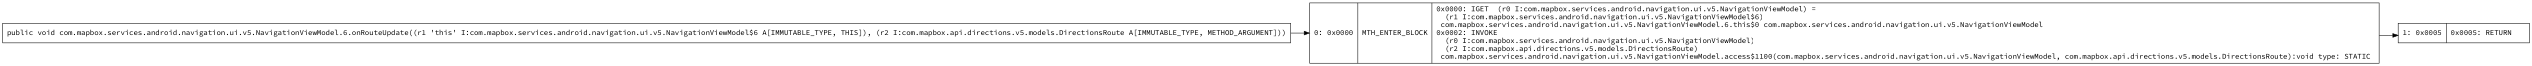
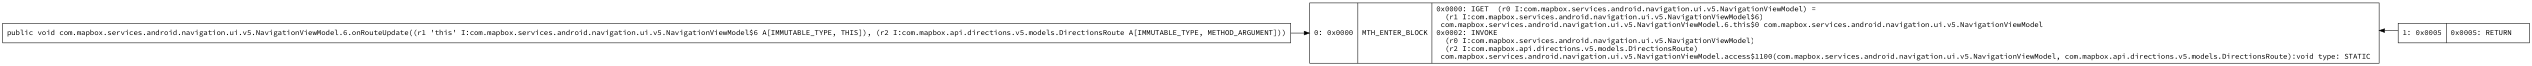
(2386, 36) -> (2391, 31)
